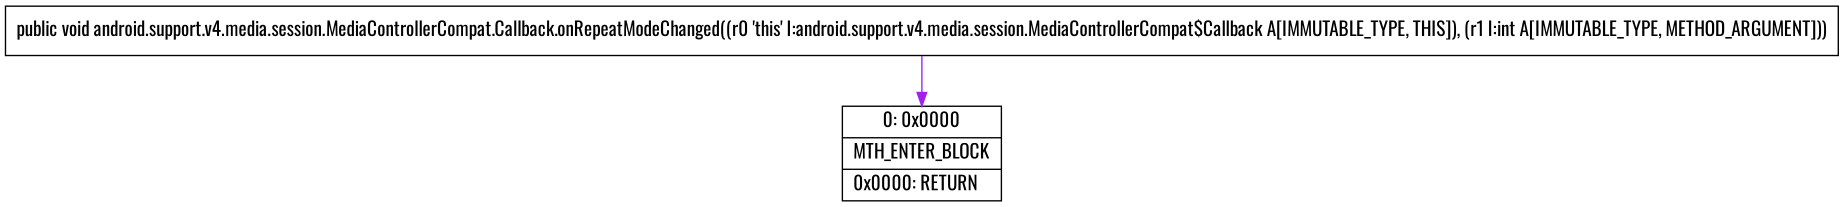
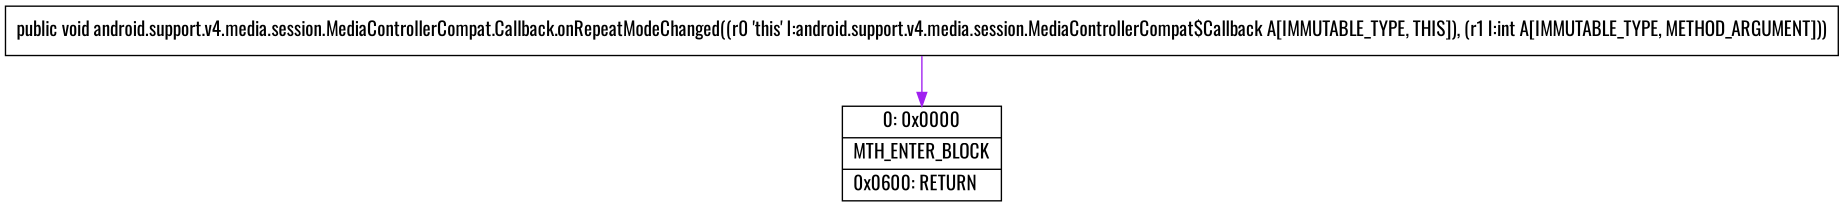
(922, 184) -> (922, 184)
